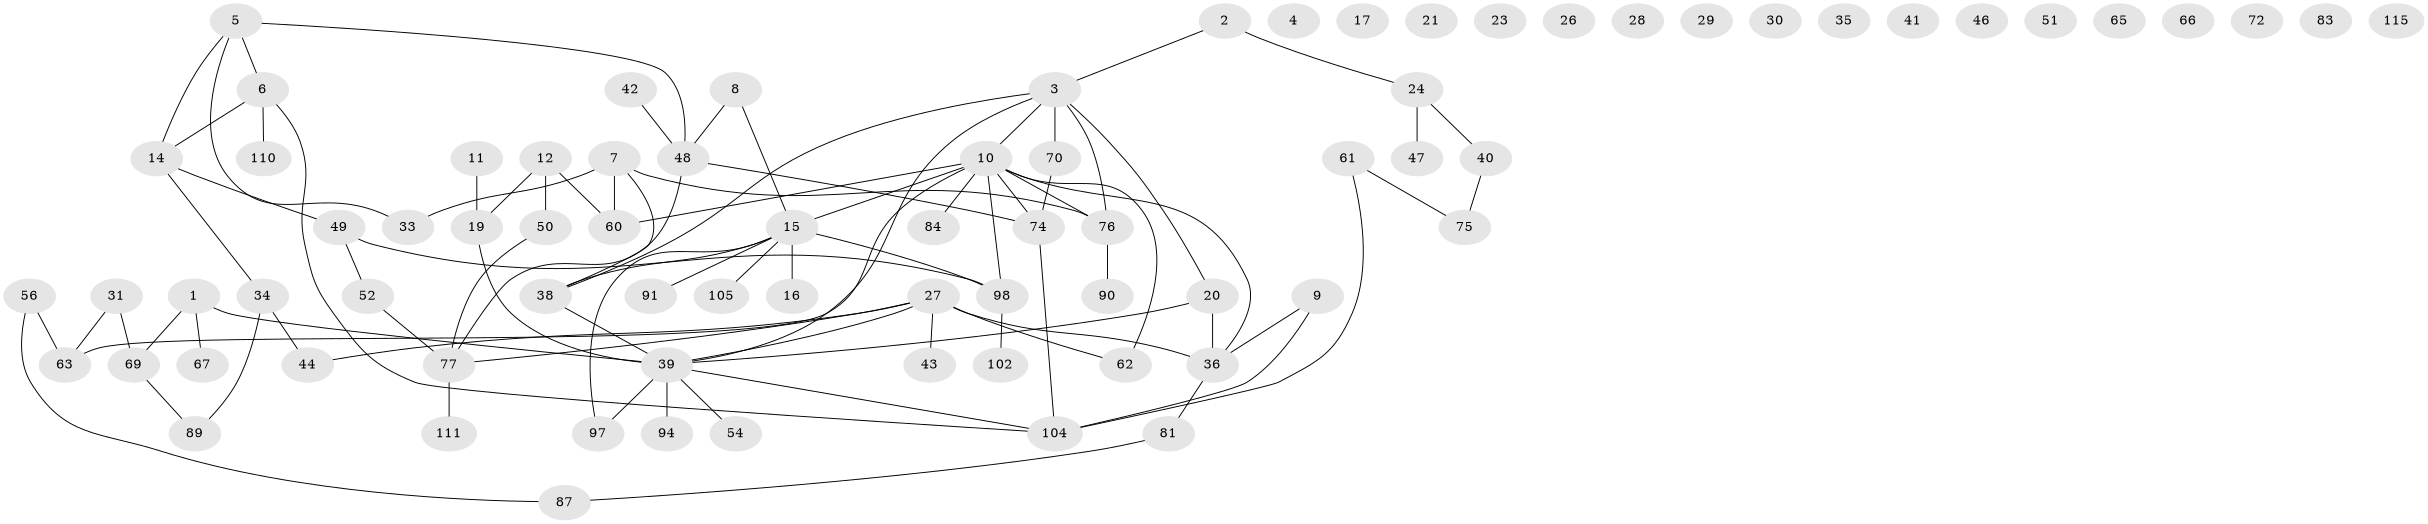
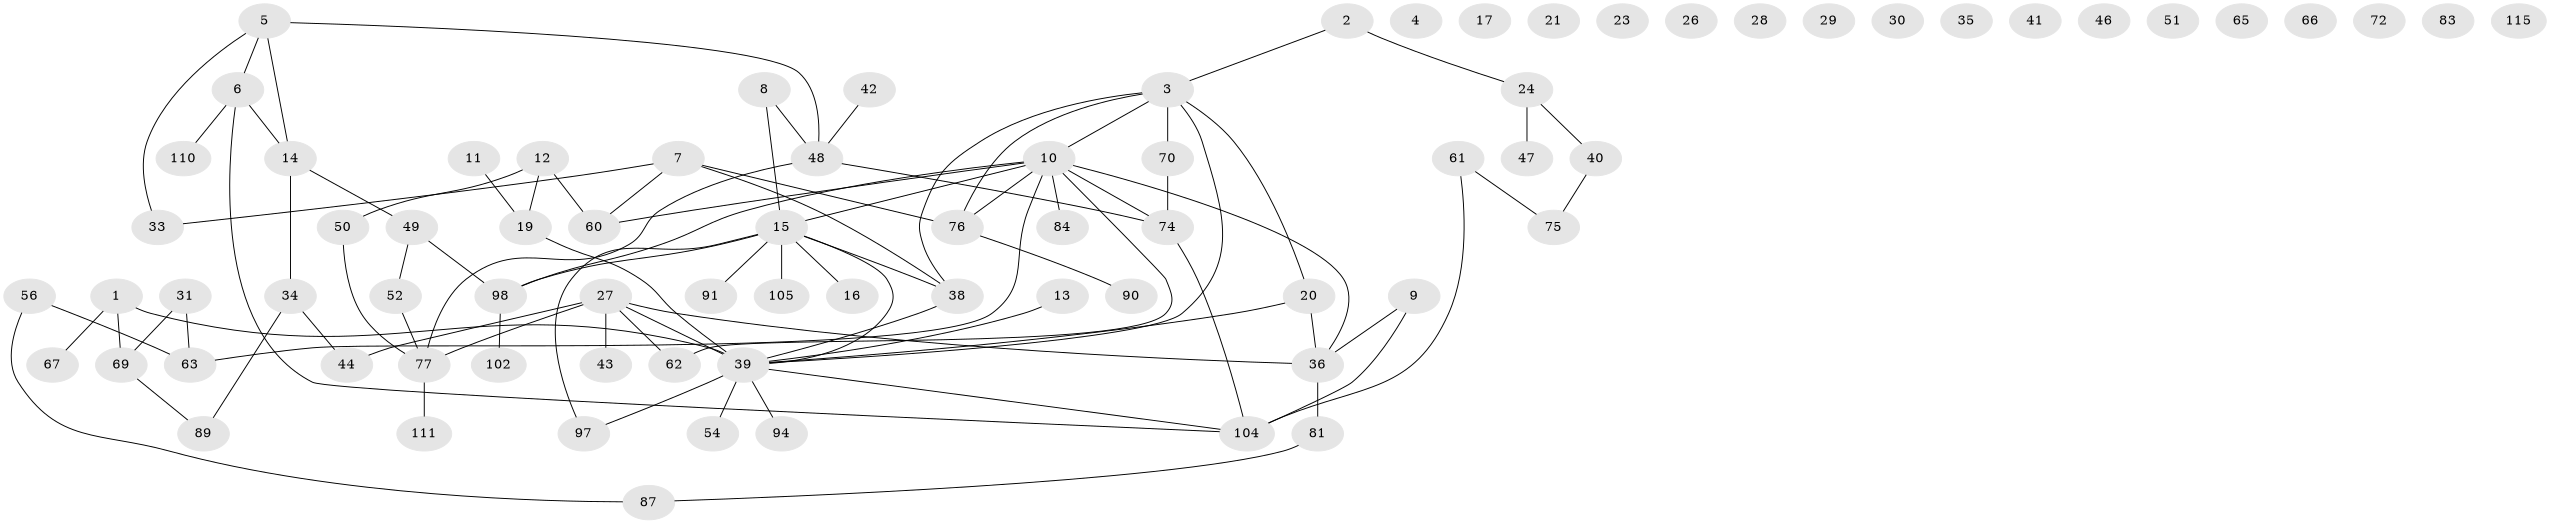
none -> (1063, 296)
none -> (887, 314)
